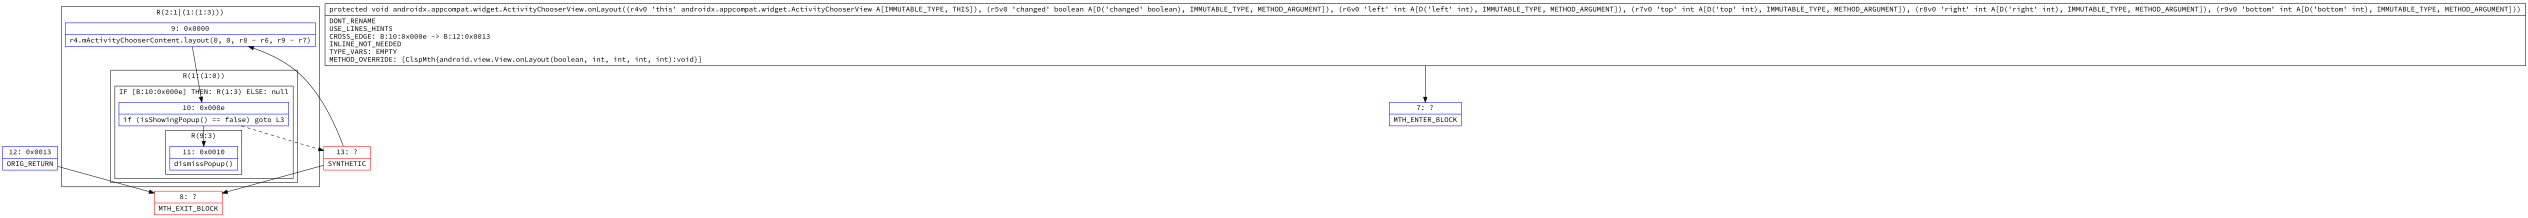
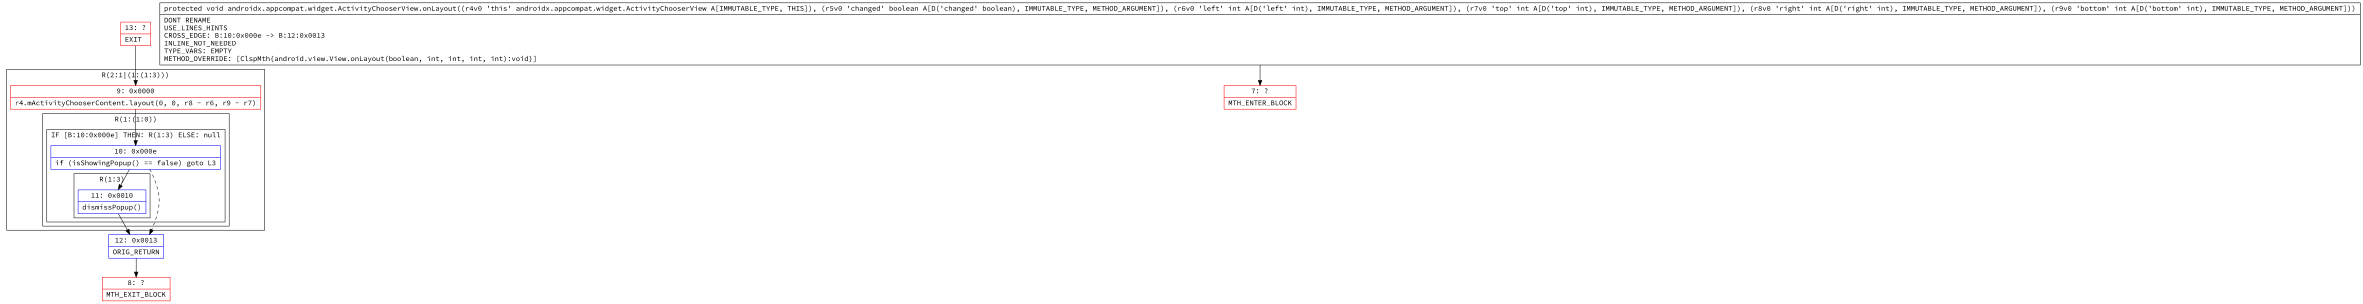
(190, 35) -> (136, 97)
(1425, 114) -> (1260, 97)
(204, 136) -> (112, 180)
(280, 138) -> (159, 199)
(347, 164) -> (134, 40)
(288, 175) -> none
none -> (123, 222)
